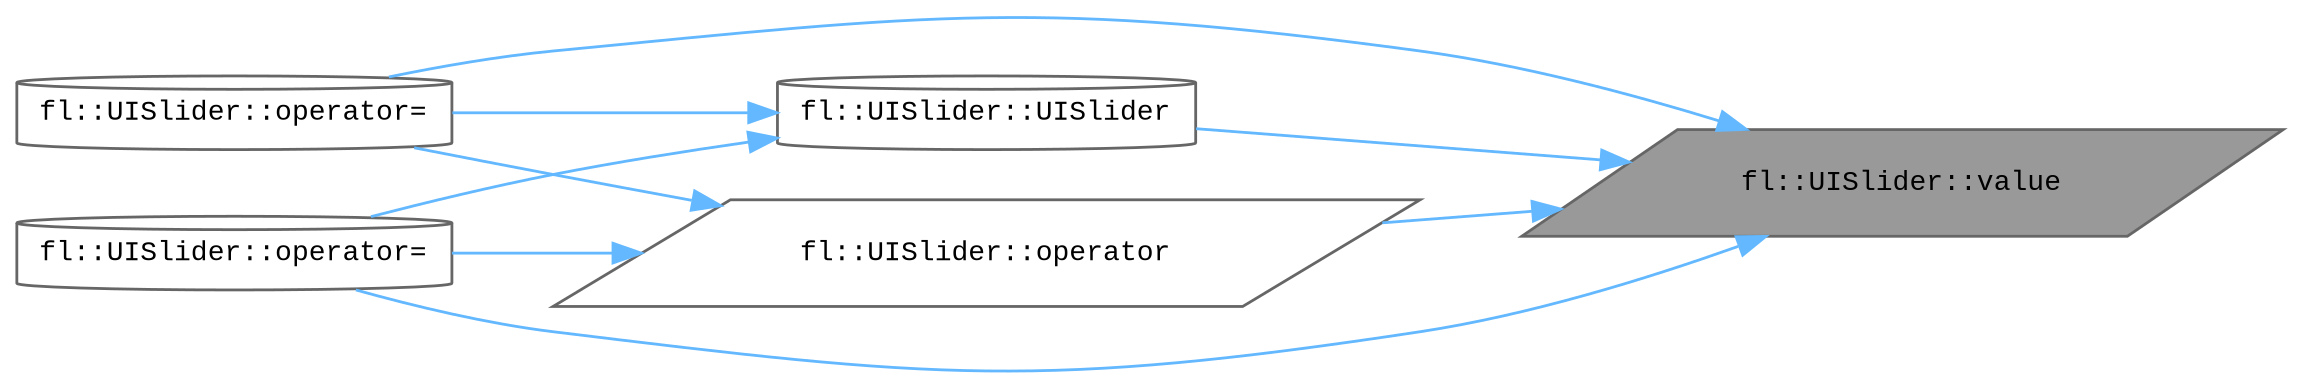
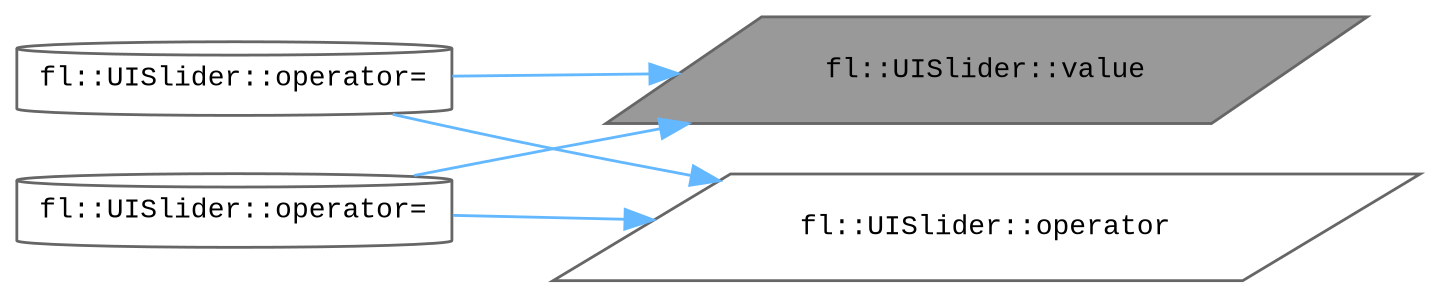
(987, 113) -> none
(1457, 217) -> none
